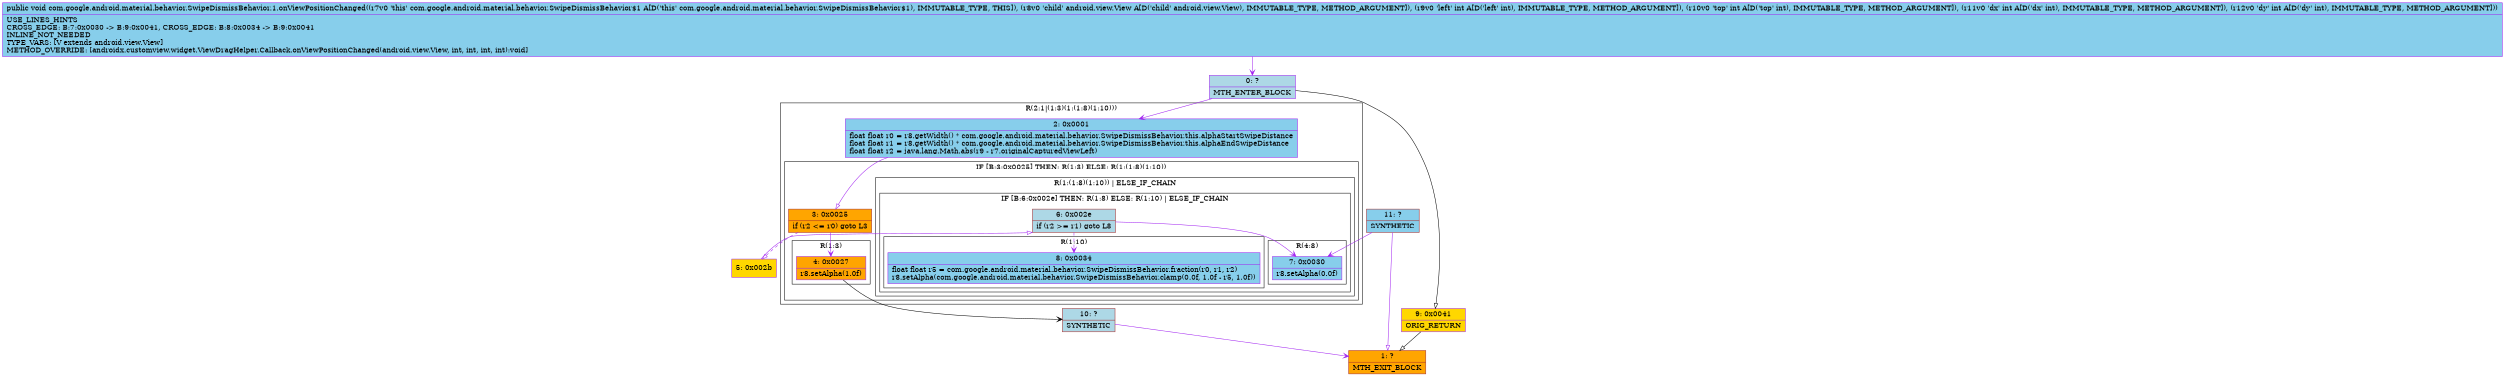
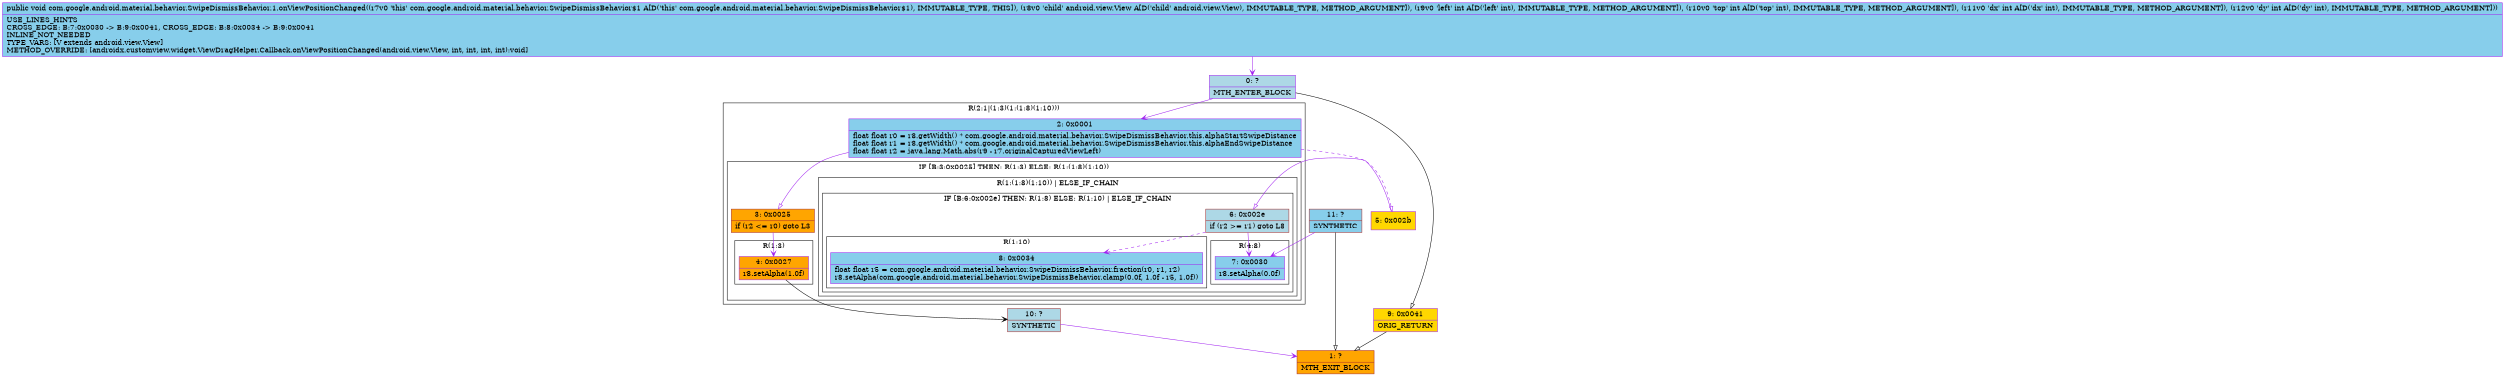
(781, 243) -> (1342, 155)
(1390, 289) -> (1336, 289)
